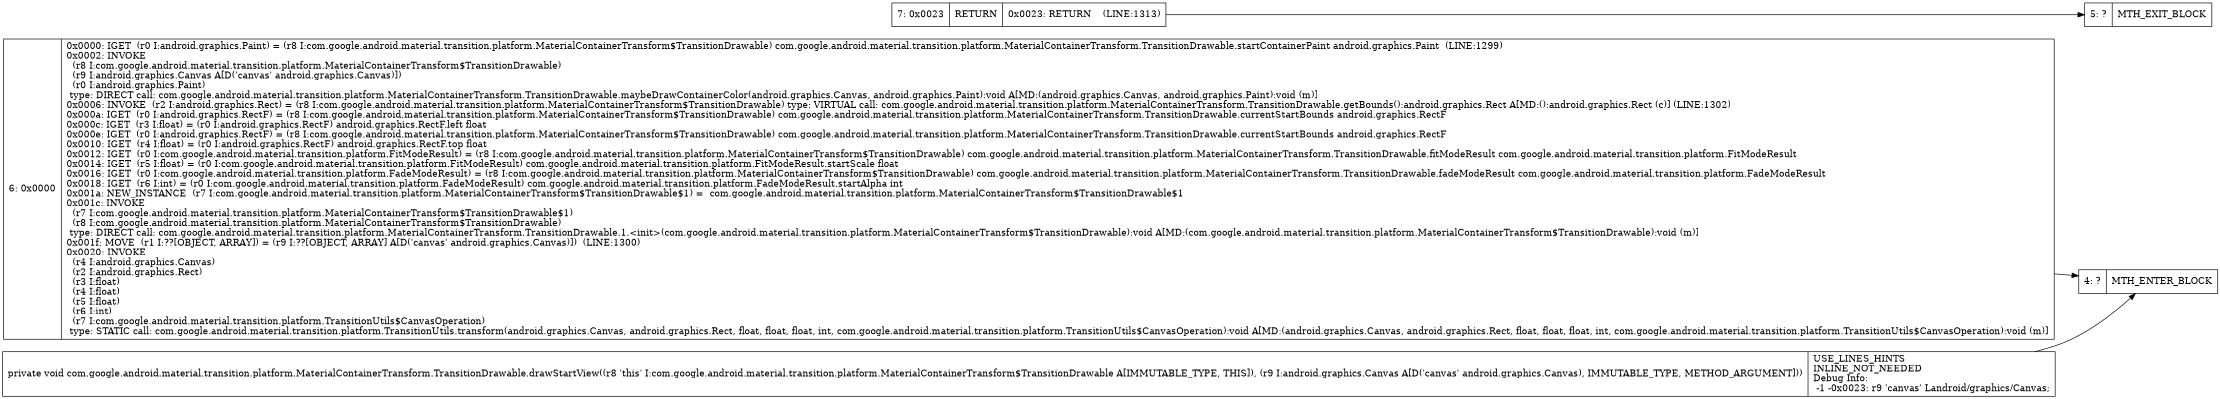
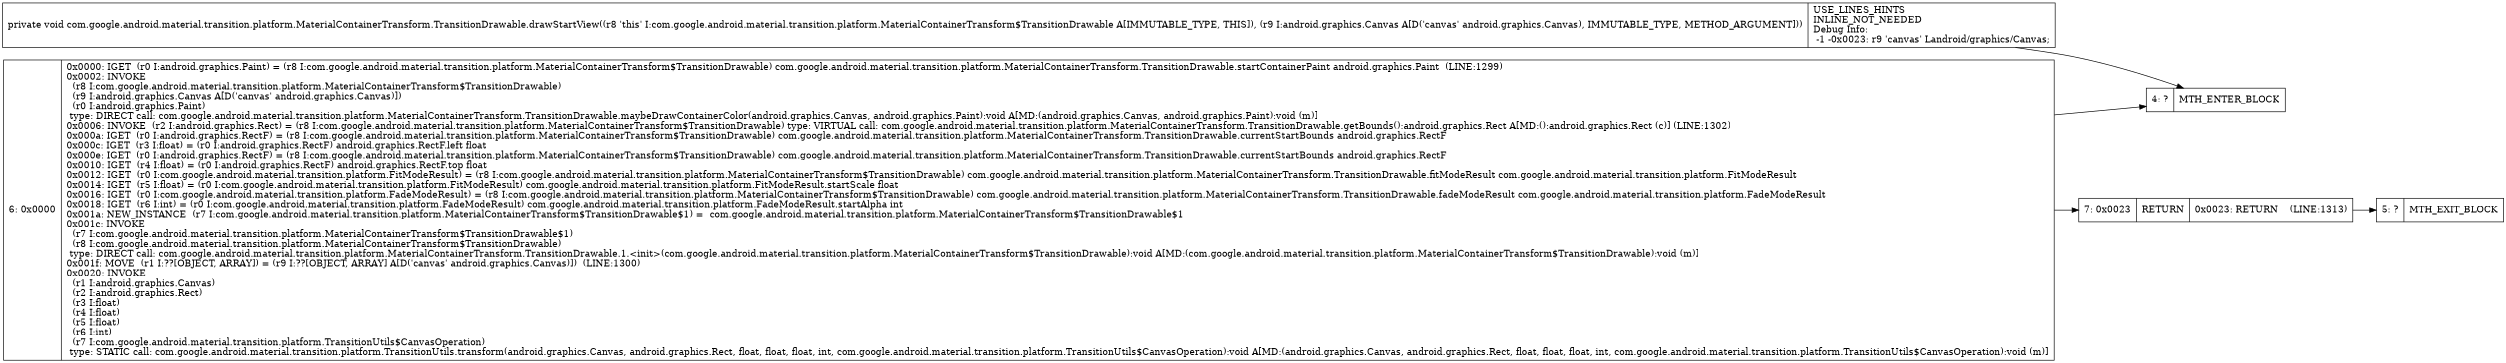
none -> (2063, 210)
(141, 263) -> (141, 284)
